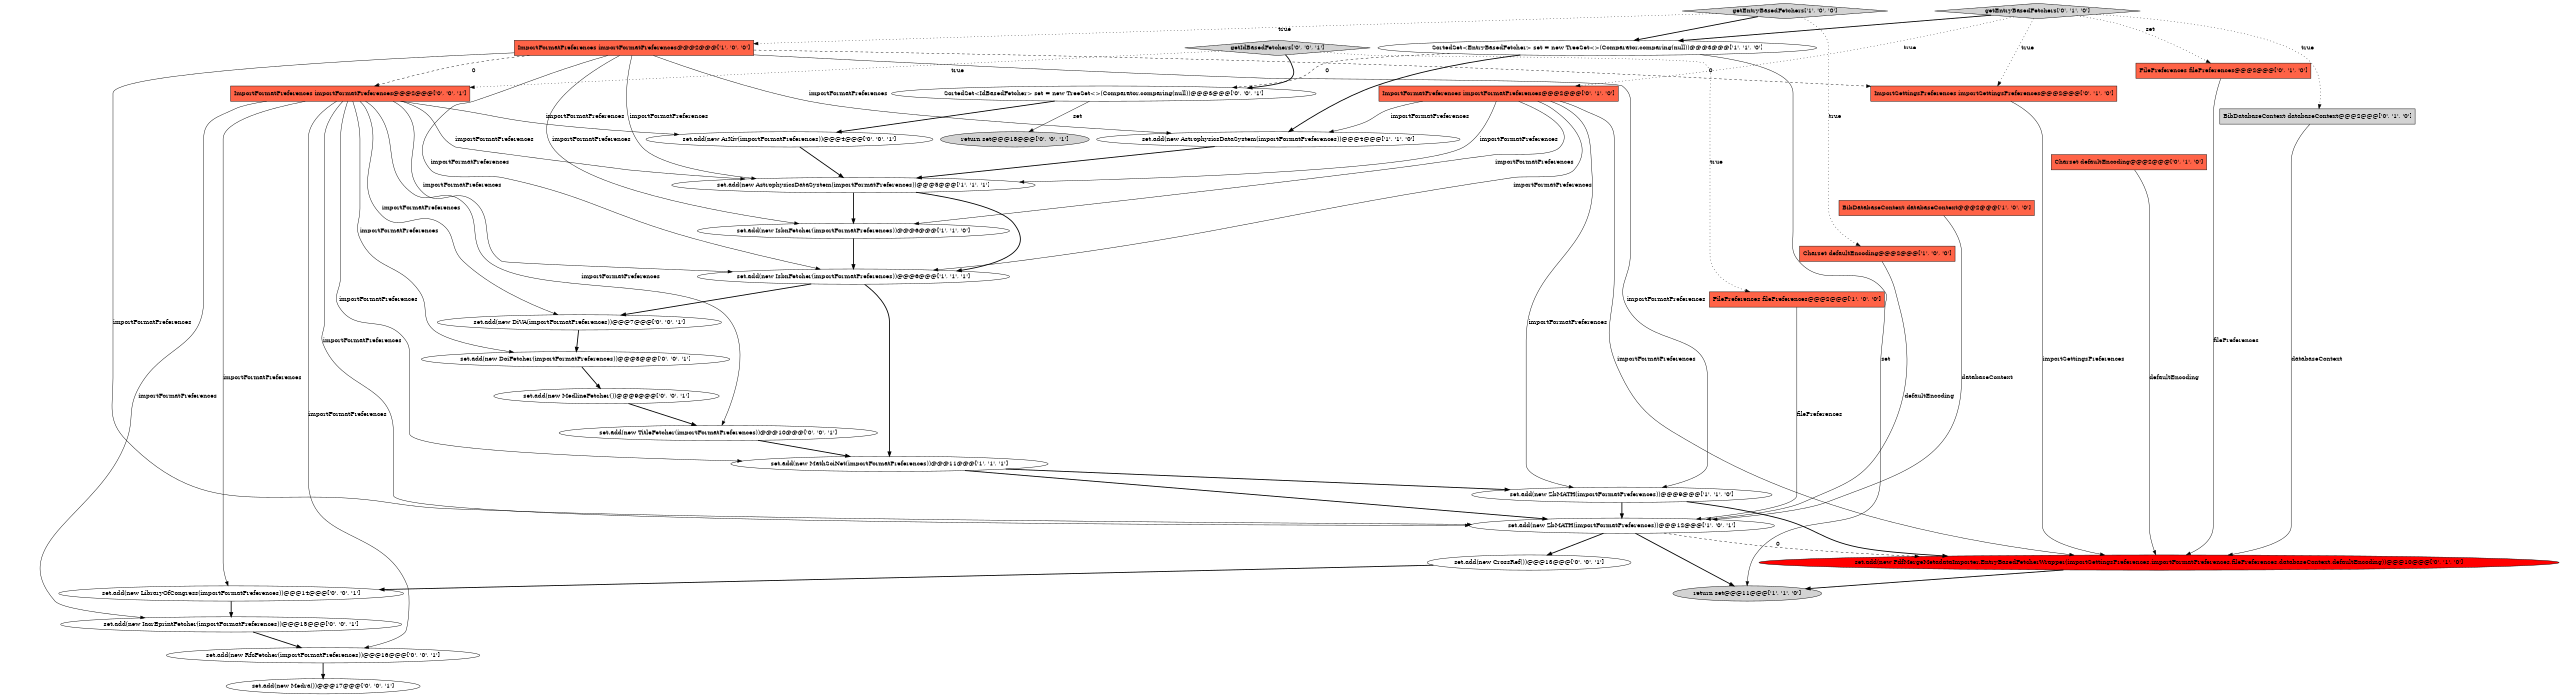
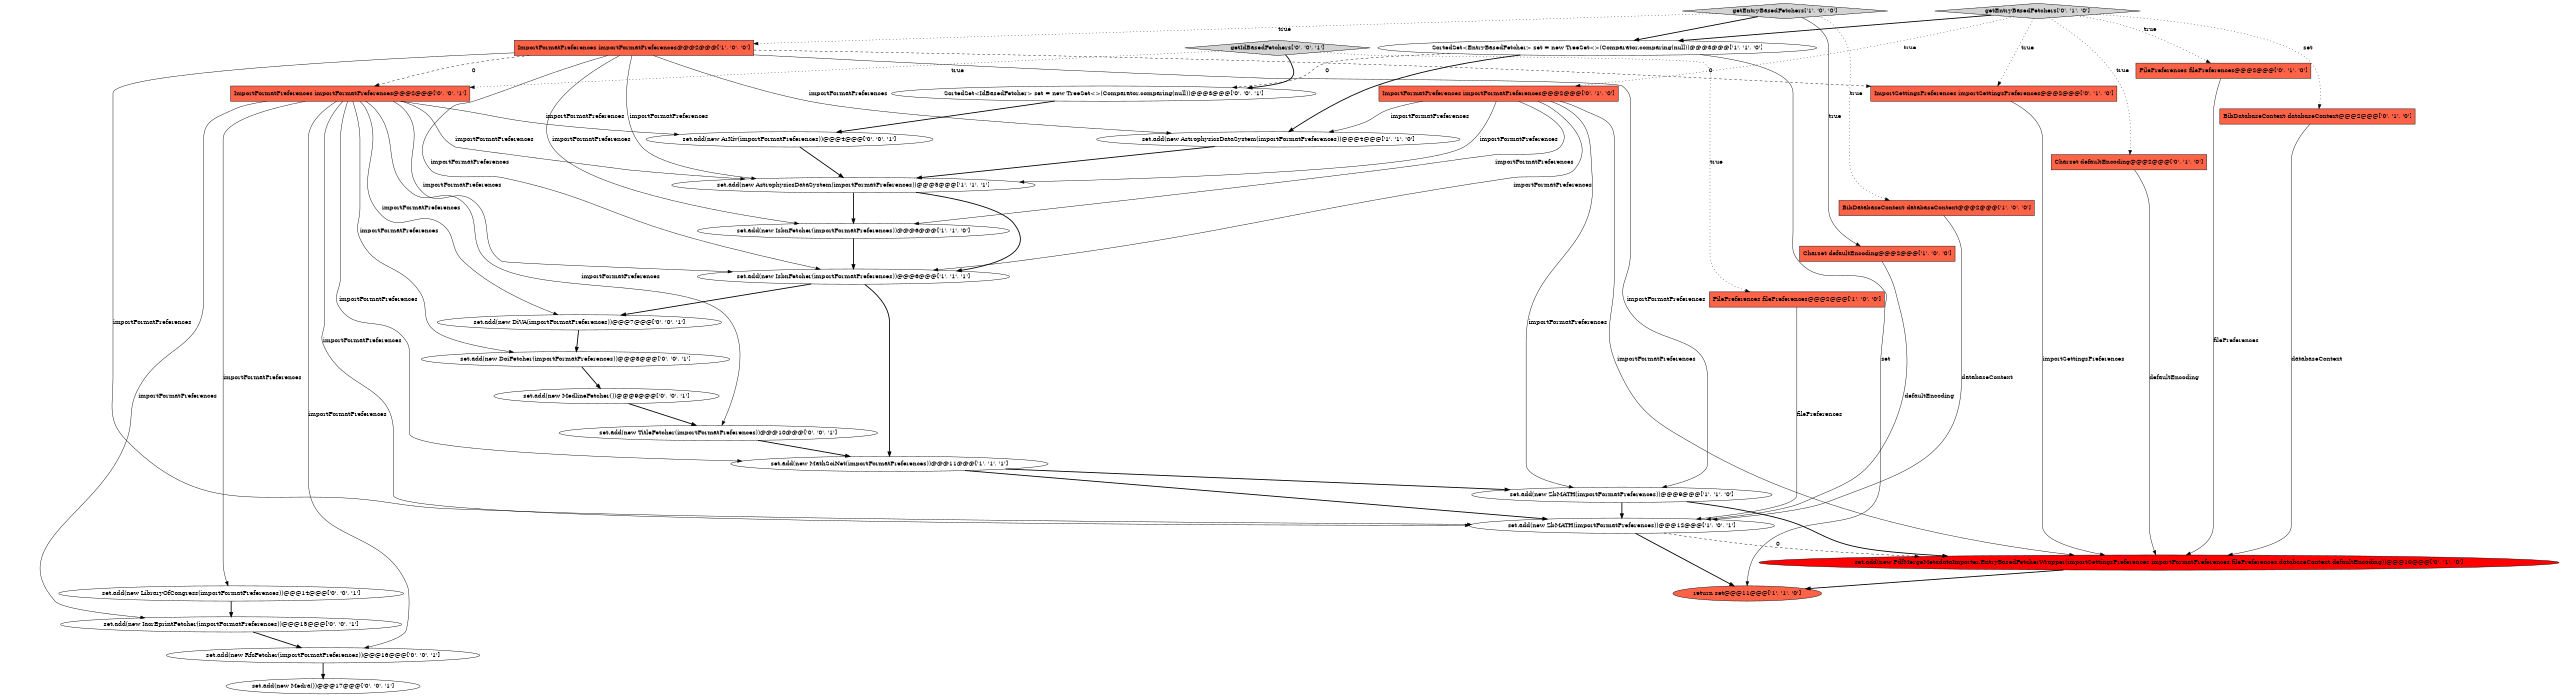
(2150, 29) -> (2150, 29)
(2308, 48) -> (2308, 48)
none -> (2112, 71)
none -> (1850, 110)
(2317, 116) -> (2317, 116)
(1829, 130) -> (1829, 130)
(1015, 139) -> none
(1529, 563) -> none
(1747, 593) -> (1747, 593)
